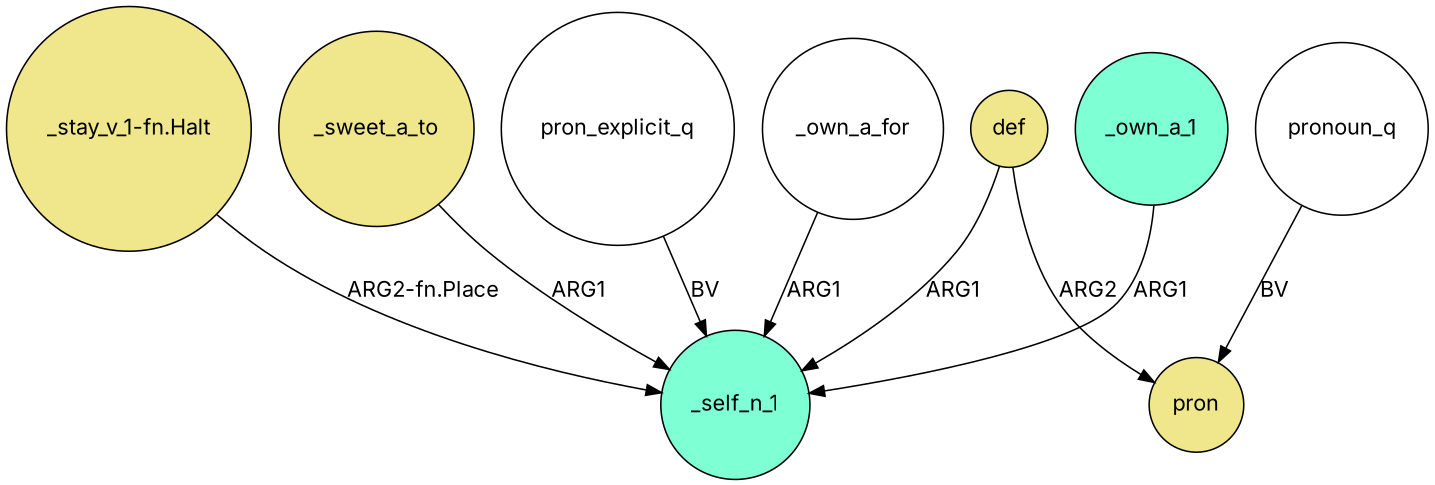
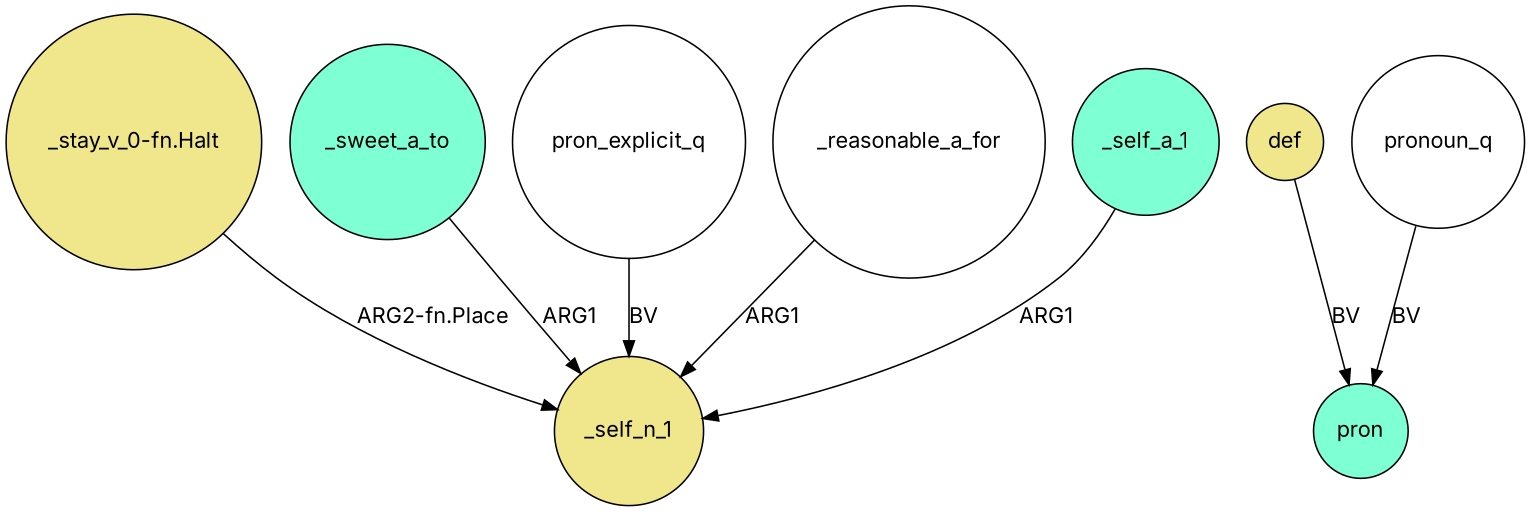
(129, 129) -> (134, 142)
(376, 129) -> (388, 142)
(853, 129) -> (909, 142)
(1152, 129) -> (1146, 142)
(928, 282) -> none
(1088, 291) -> (1346, 317)
(735, 405) -> (629, 431)
(1196, 405) -> (1361, 431)
